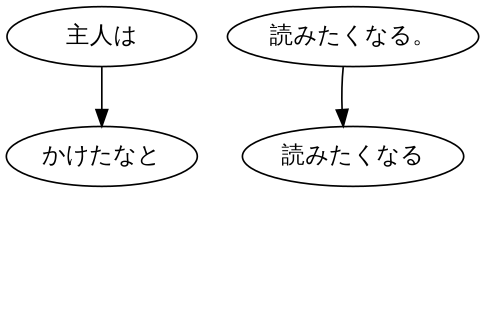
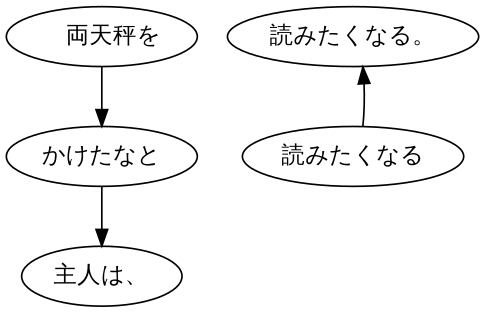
(102, 37) -> (102, 37)
(342, 88) -> (364, 105)
none -> (102, 276)
